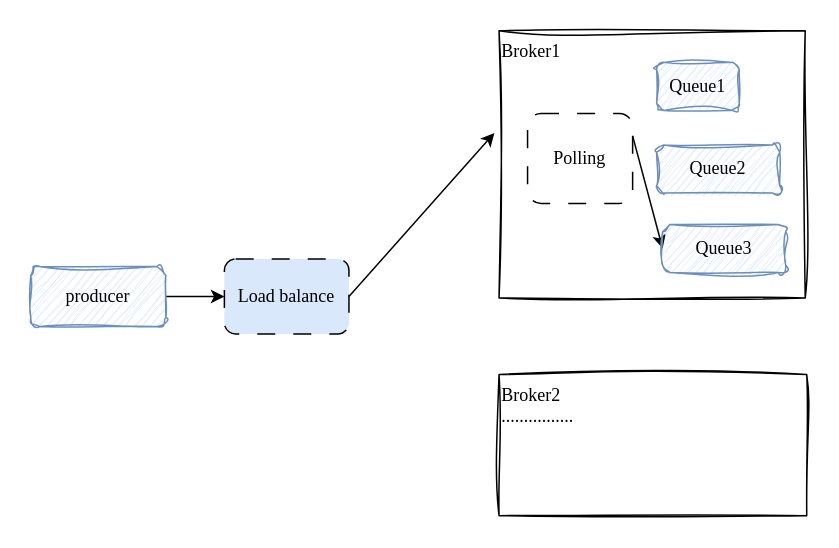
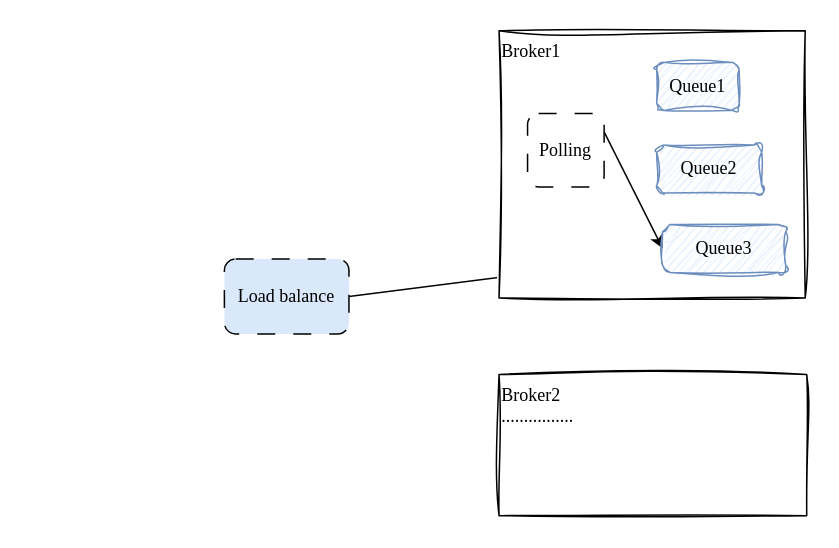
(580, 158) -> (566, 150)
(718, 169) -> (709, 169)
(418, 218) -> (422, 287)
(98, 296) -> none
(191, 296) -> none
